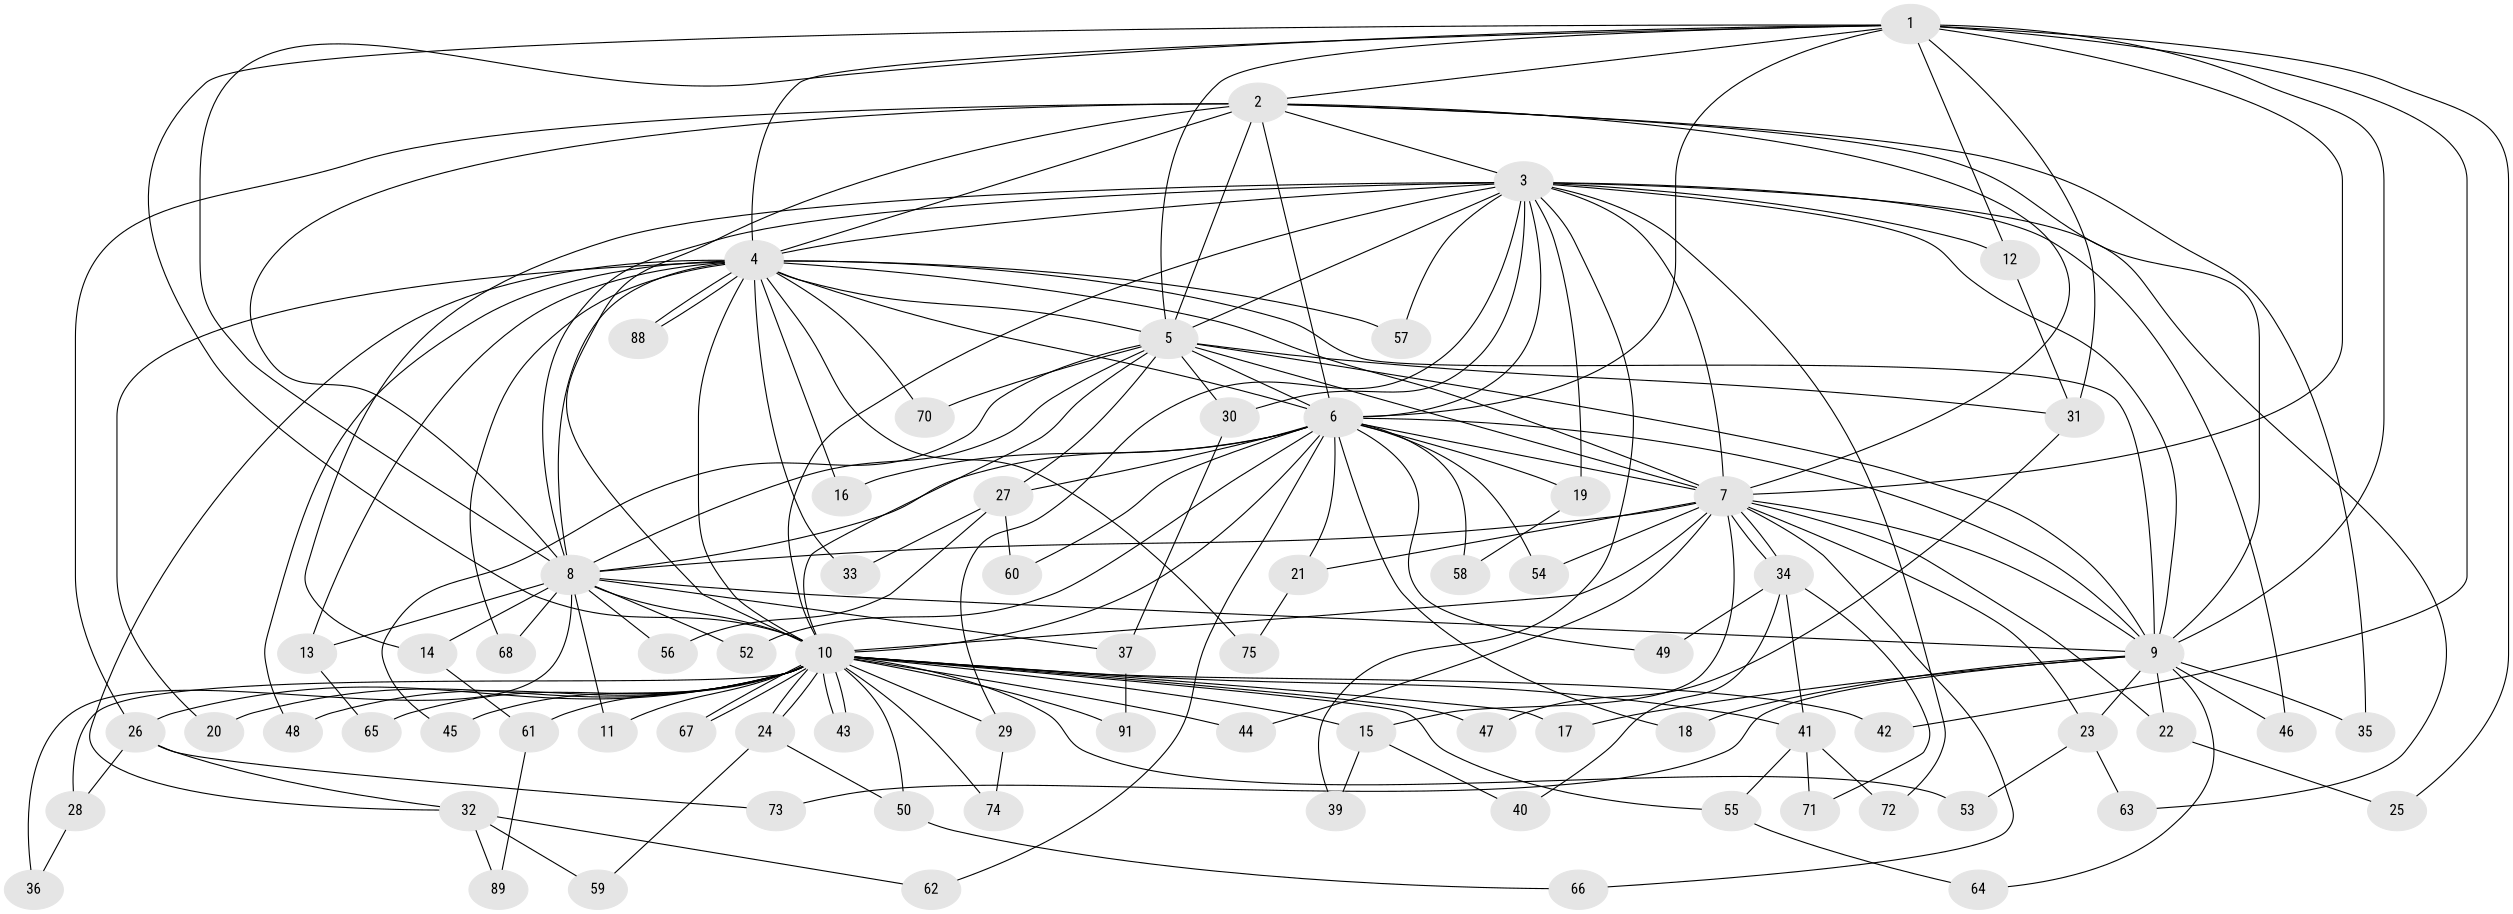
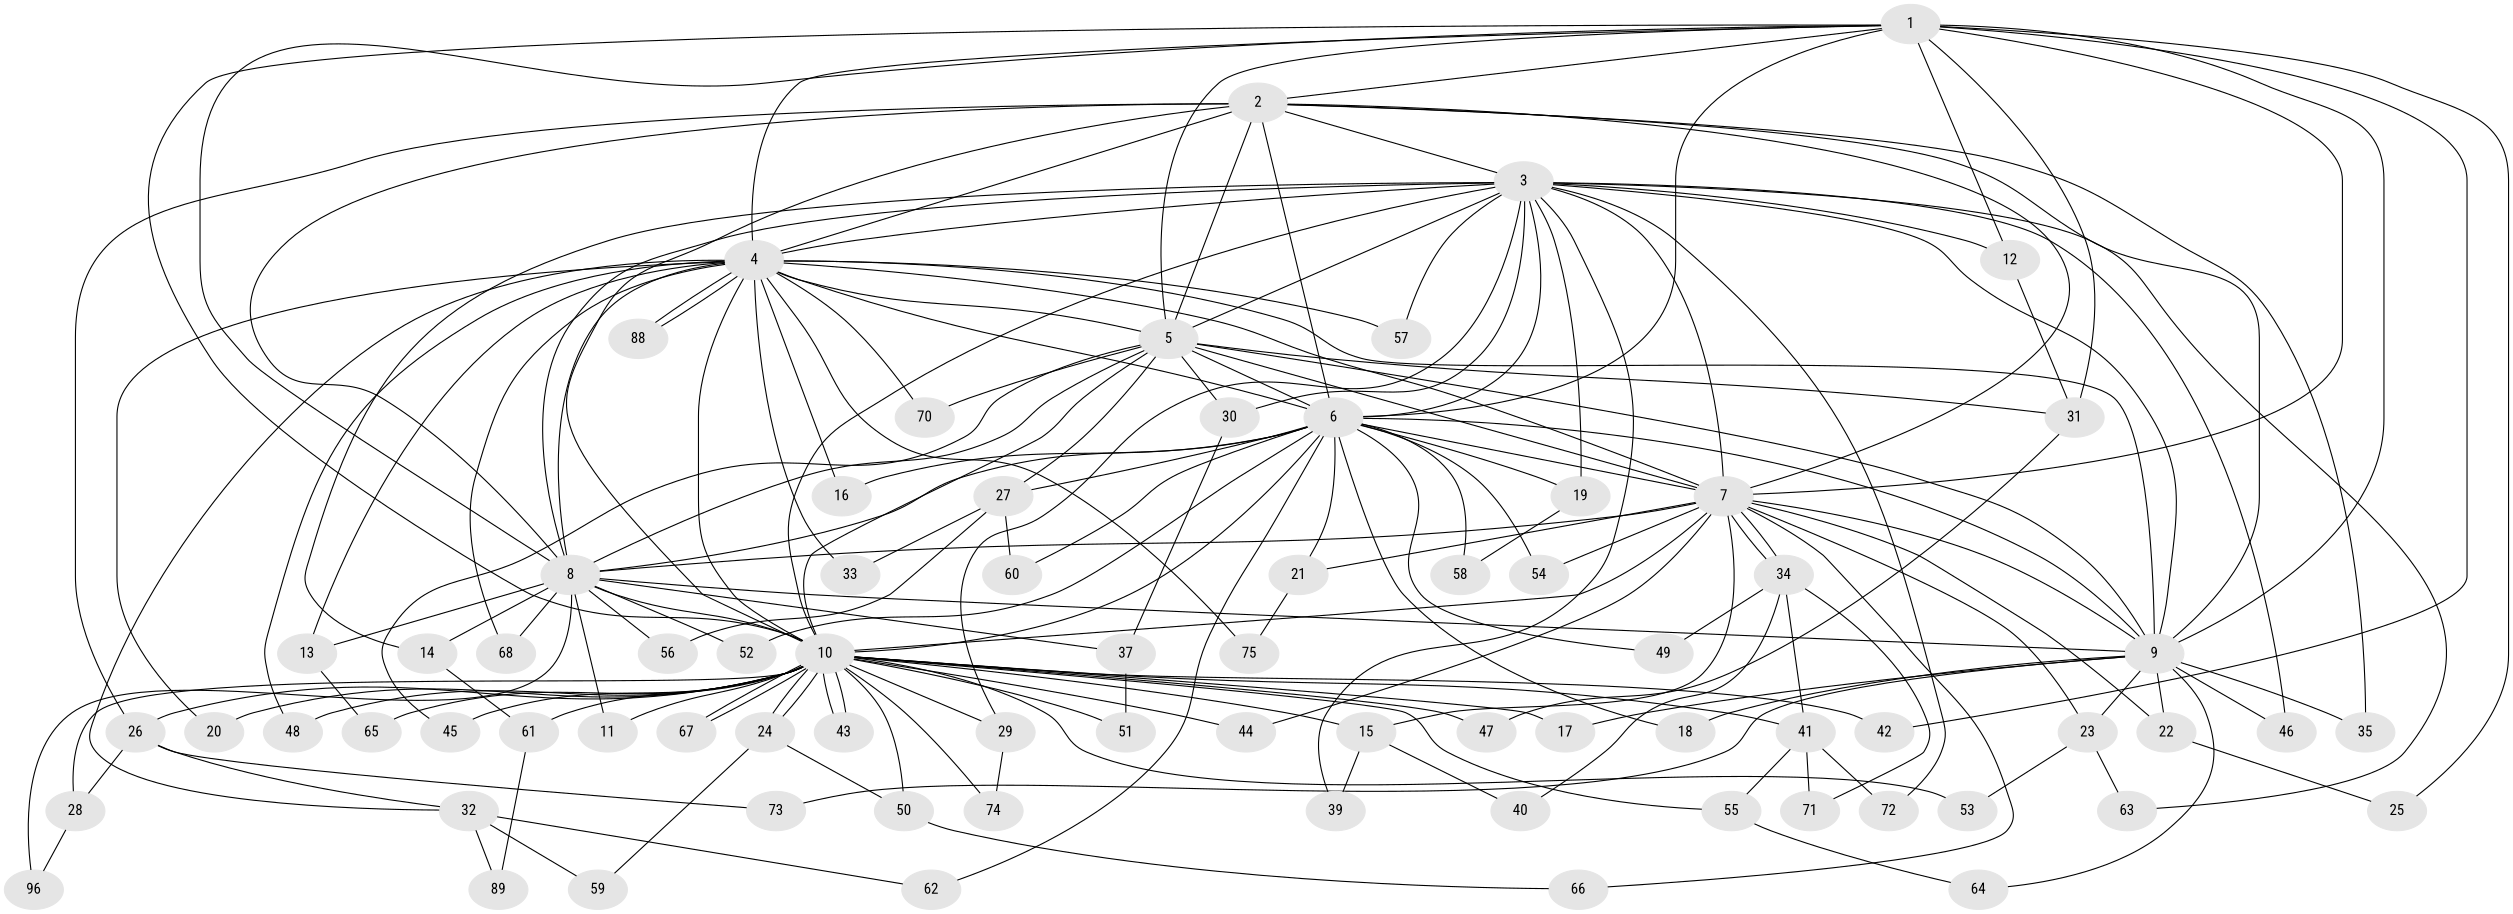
(1126, 732) -> (1126, 732)
(34, 890) -> (34, 890)
